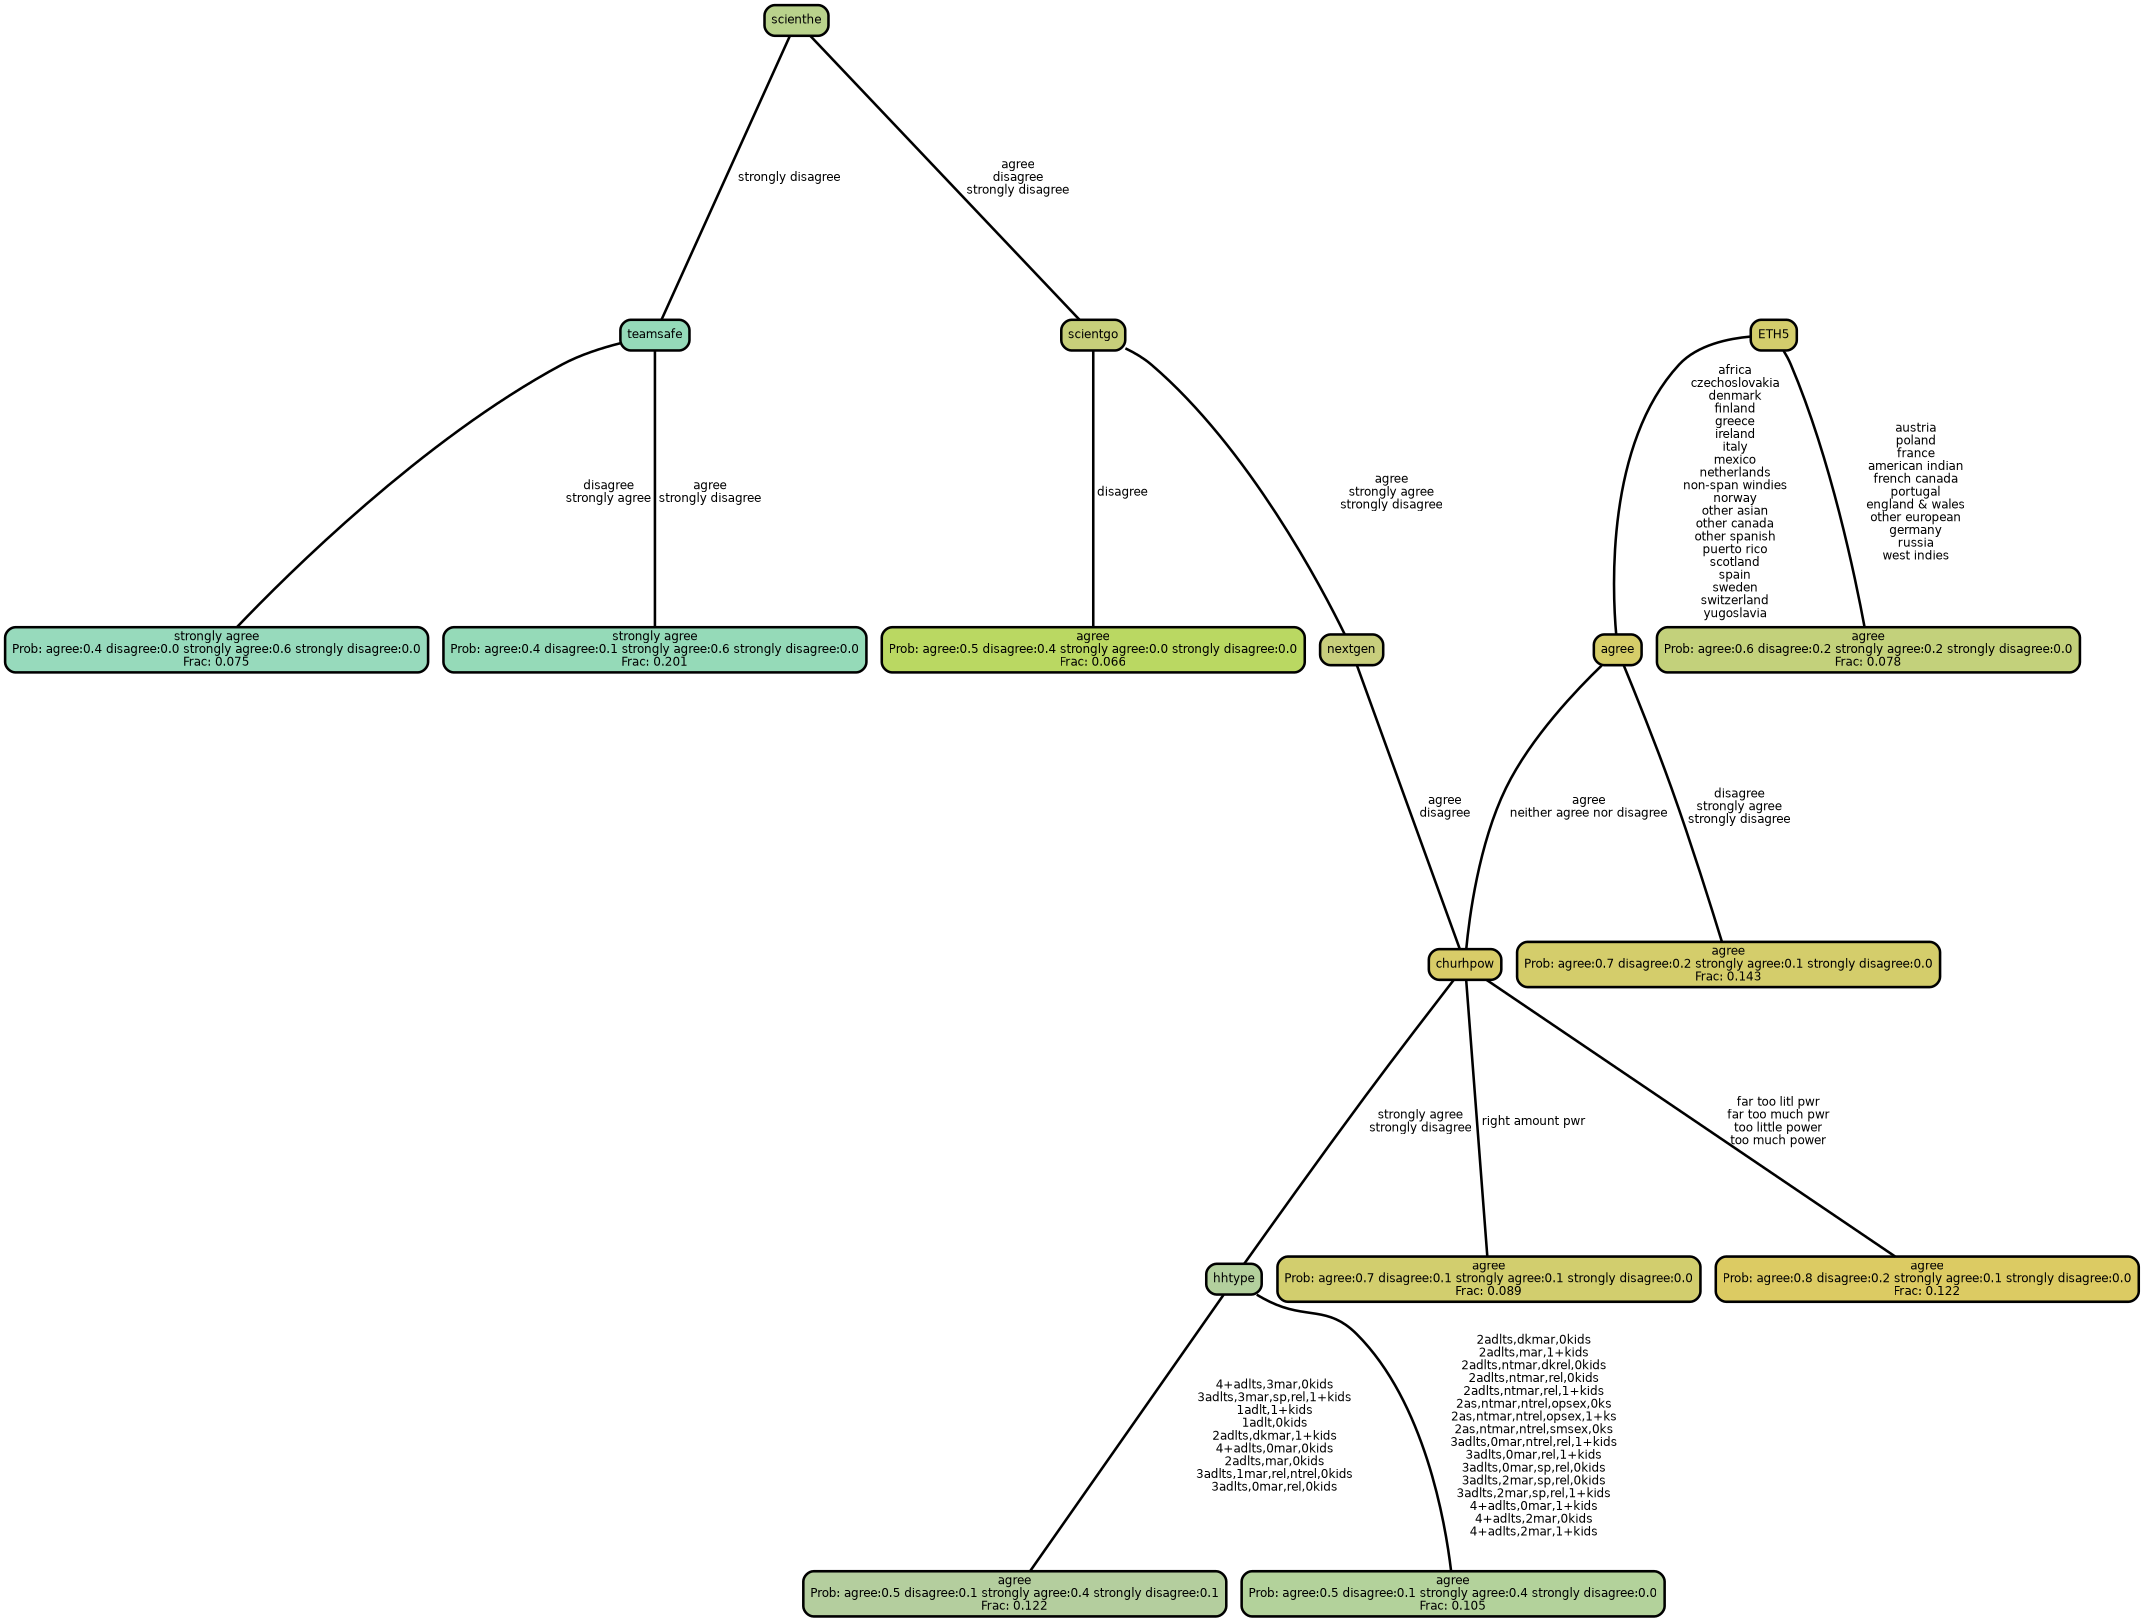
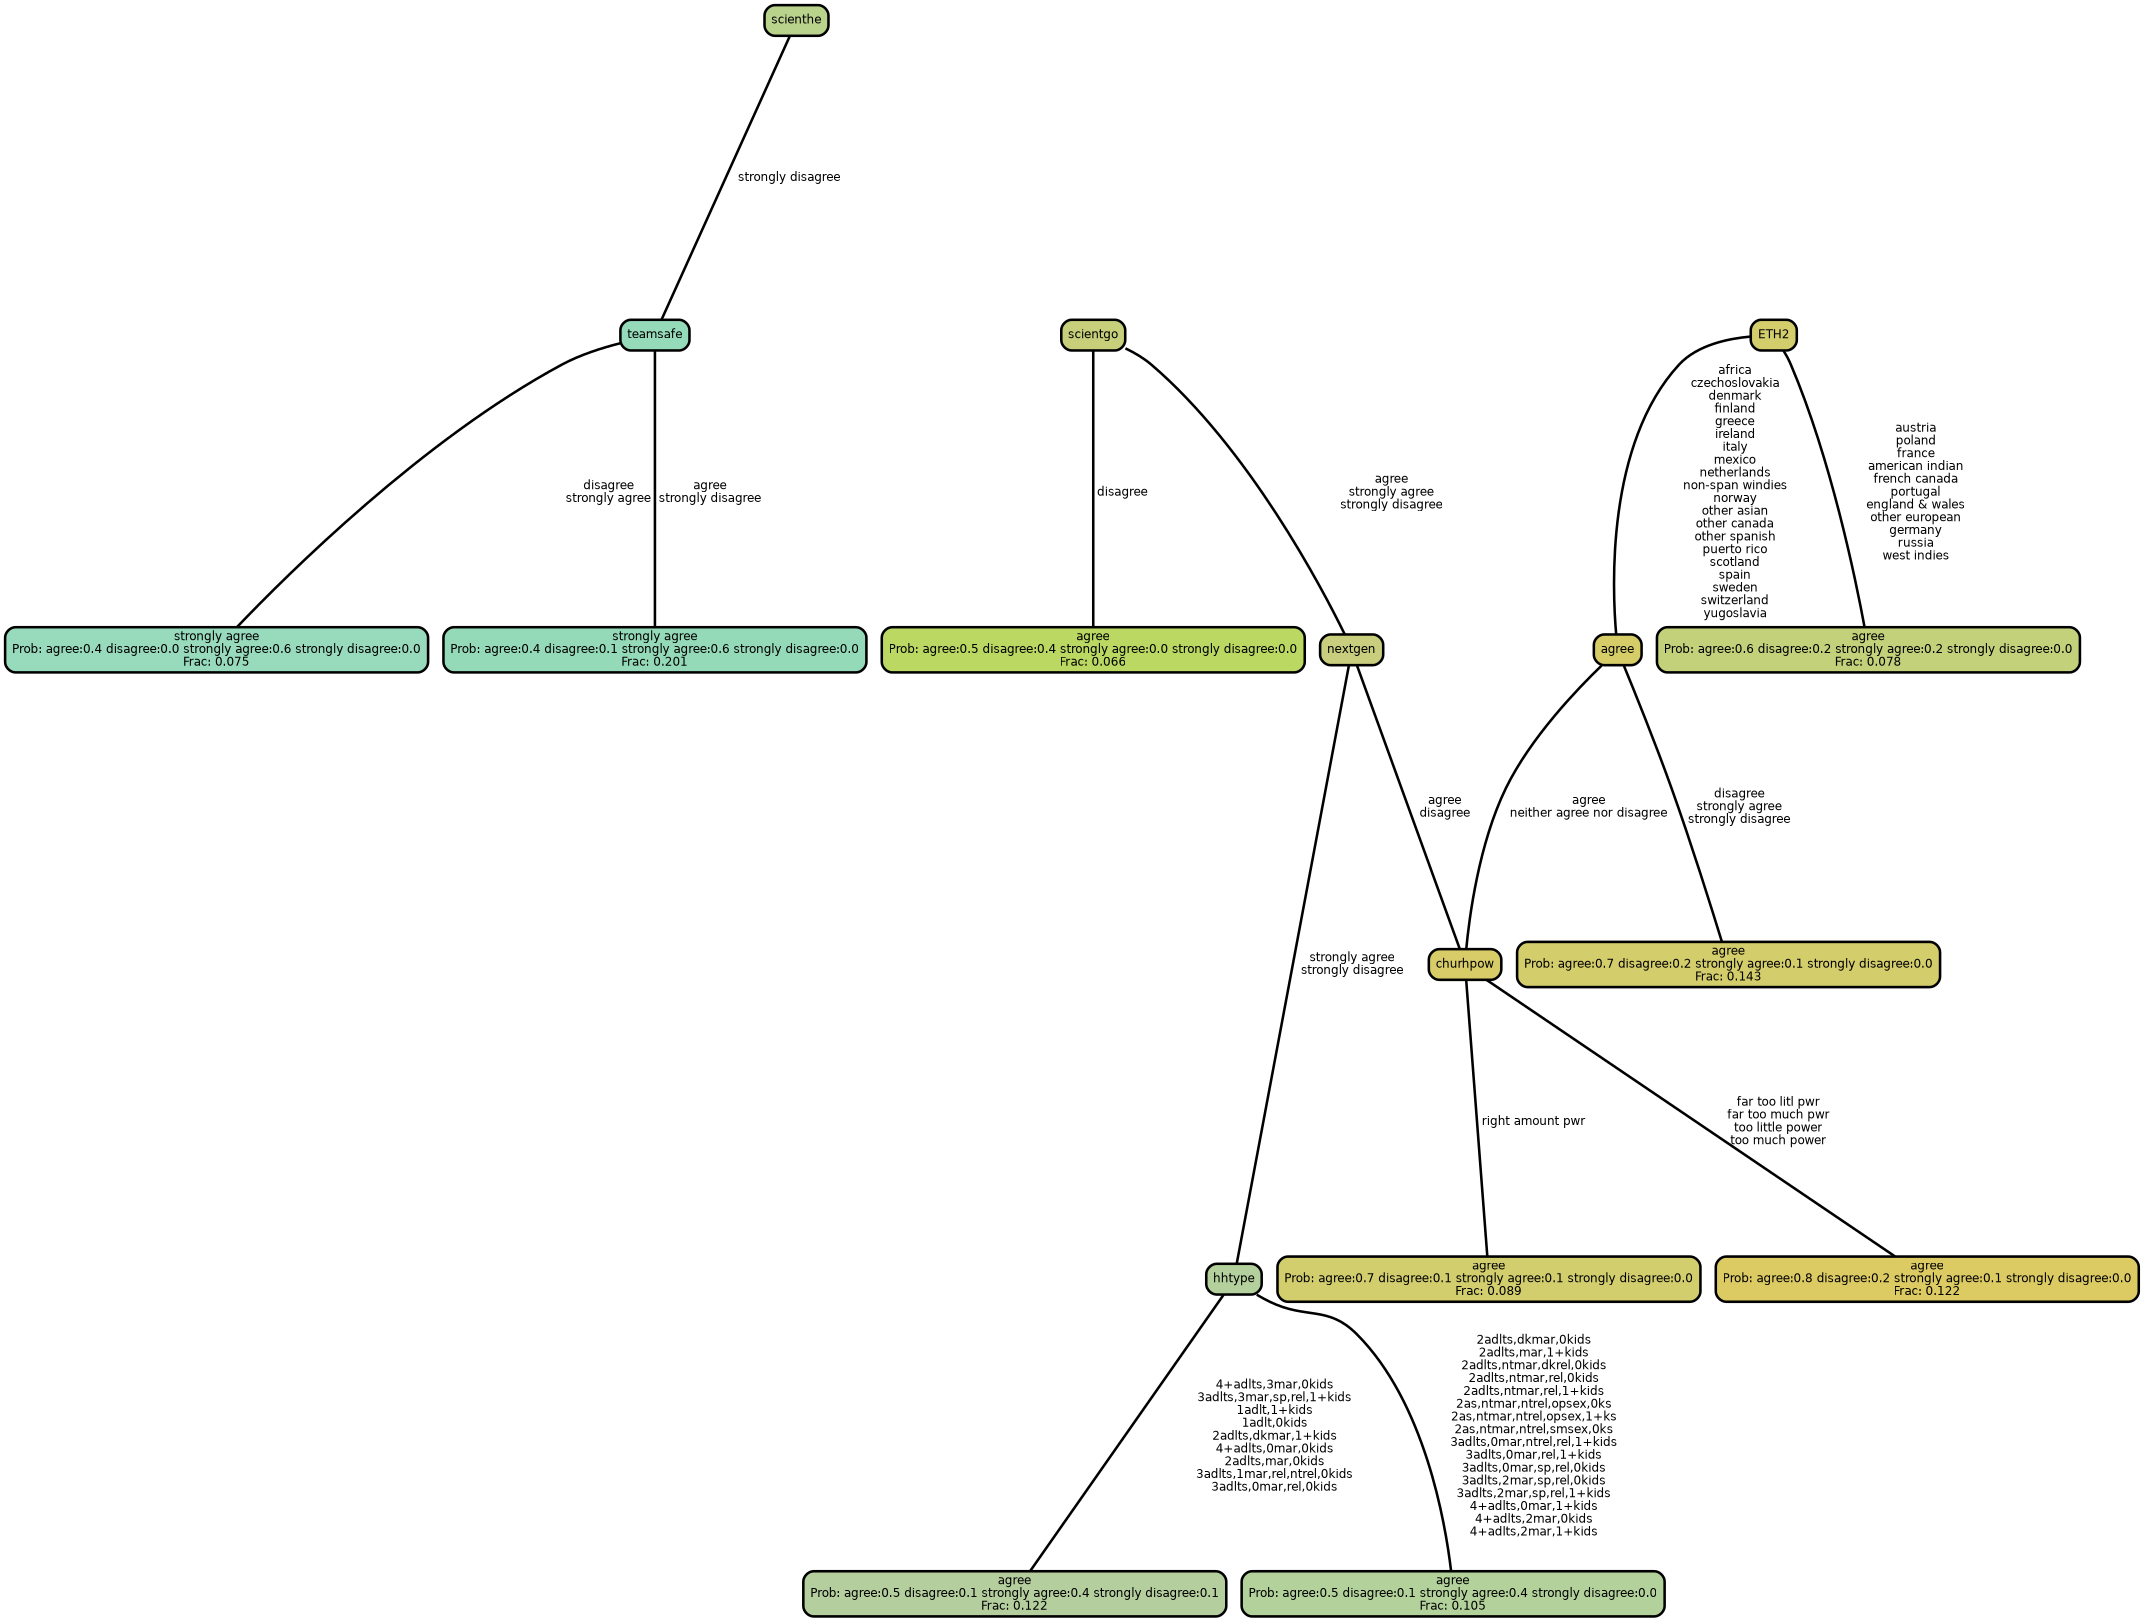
(945, 178) -> none
(1774, 335) -> (1774, 335)
(1347, 1121) -> (1293, 965)
